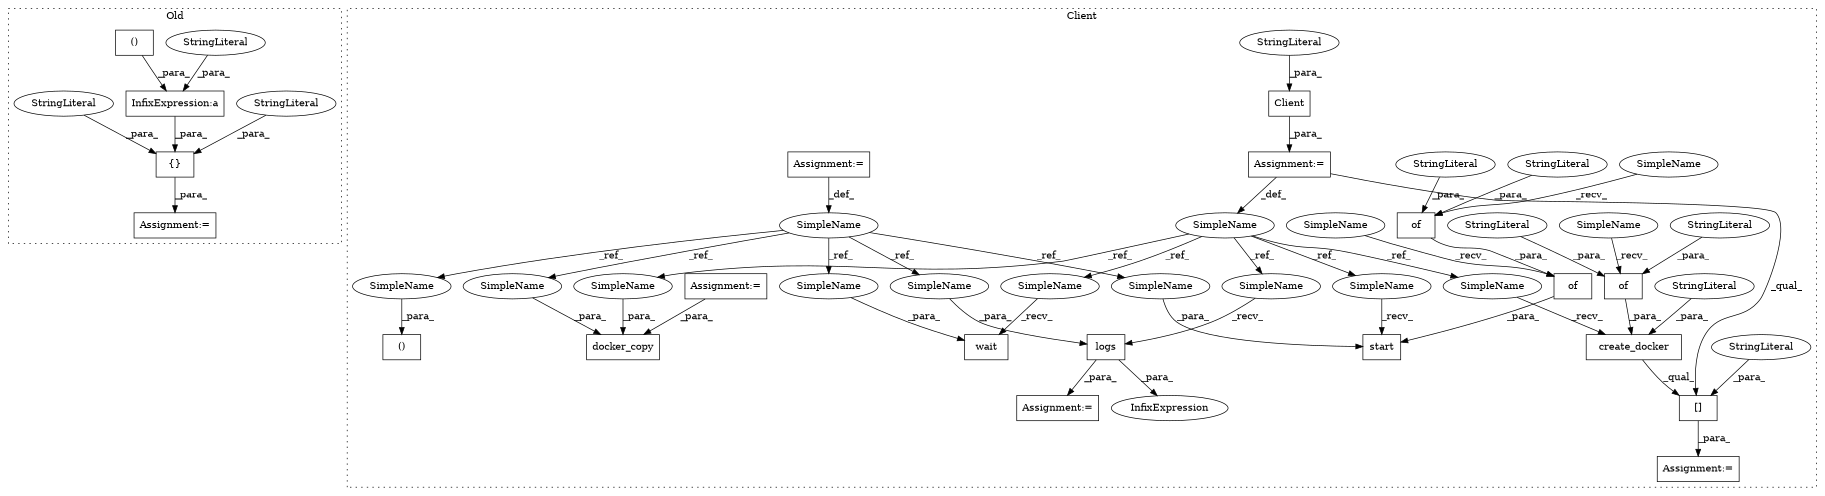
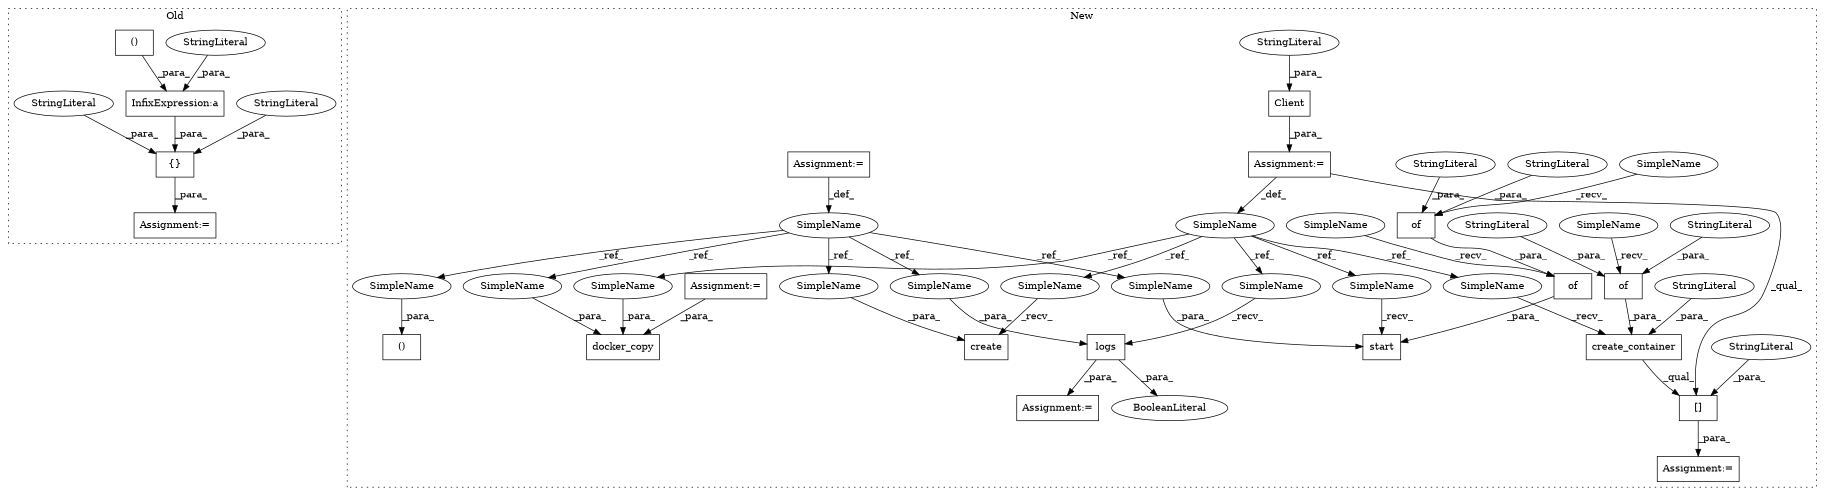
(1082, 16) -> (1082, 16)
(986, 347) -> (986, 347)
(1634, 347) -> (1634, 347)
(1170, 408) -> (1170, 408)
